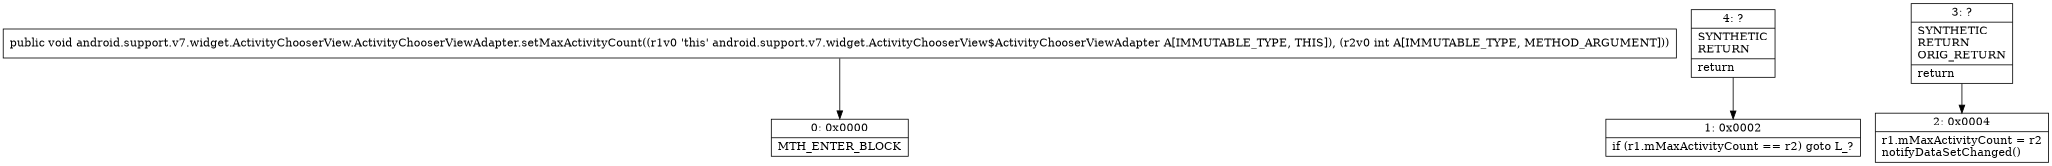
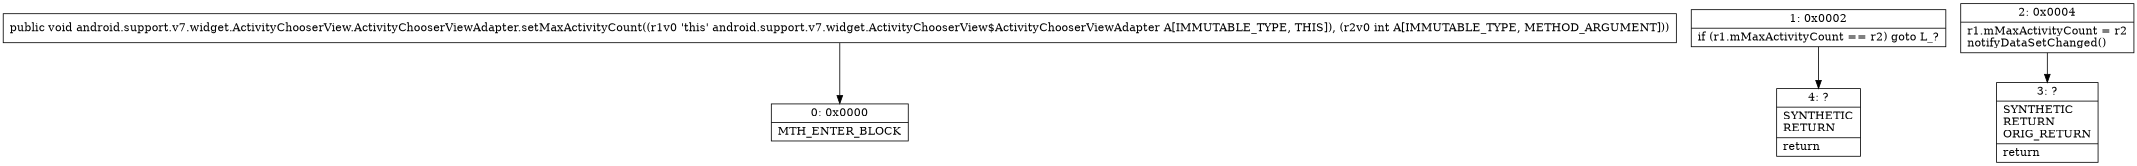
(1733, 94) -> (1819, 63)
(1962, 94) -> (2047, 64)
